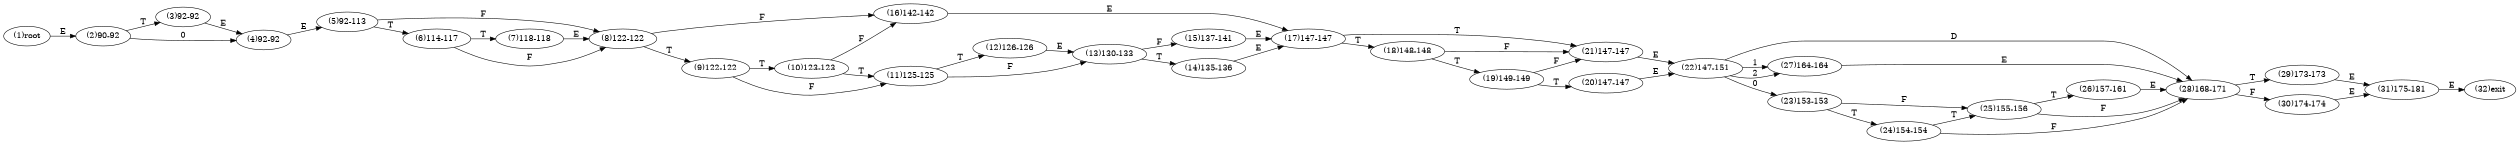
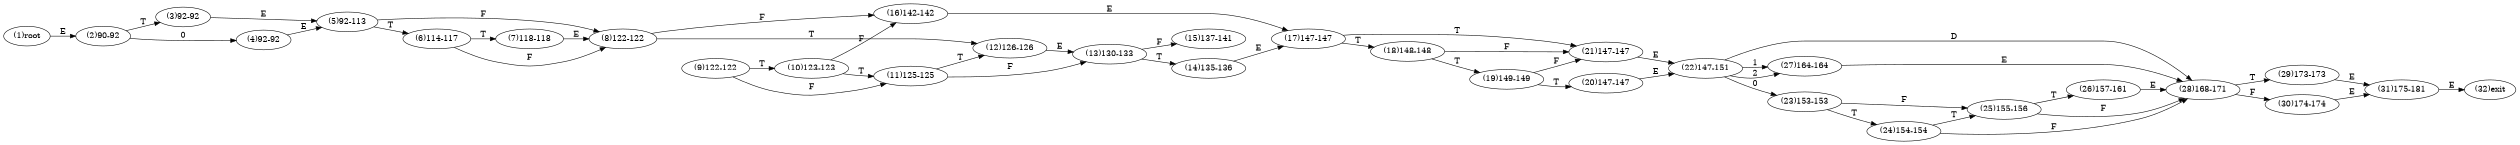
(221, 28) -> (261, 19)
(1256, 39) -> none
(664, 54) -> (814, 39)
